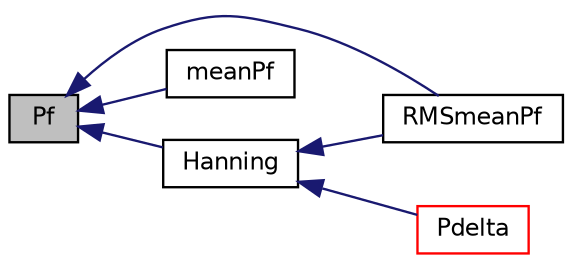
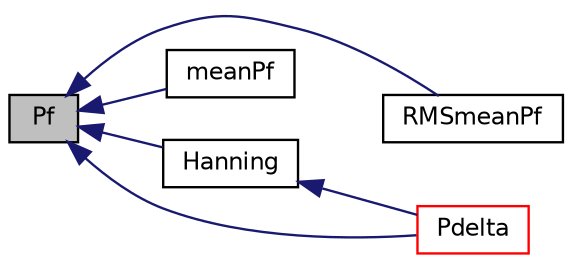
(353, 141) -> none
none -> (242, 229)
